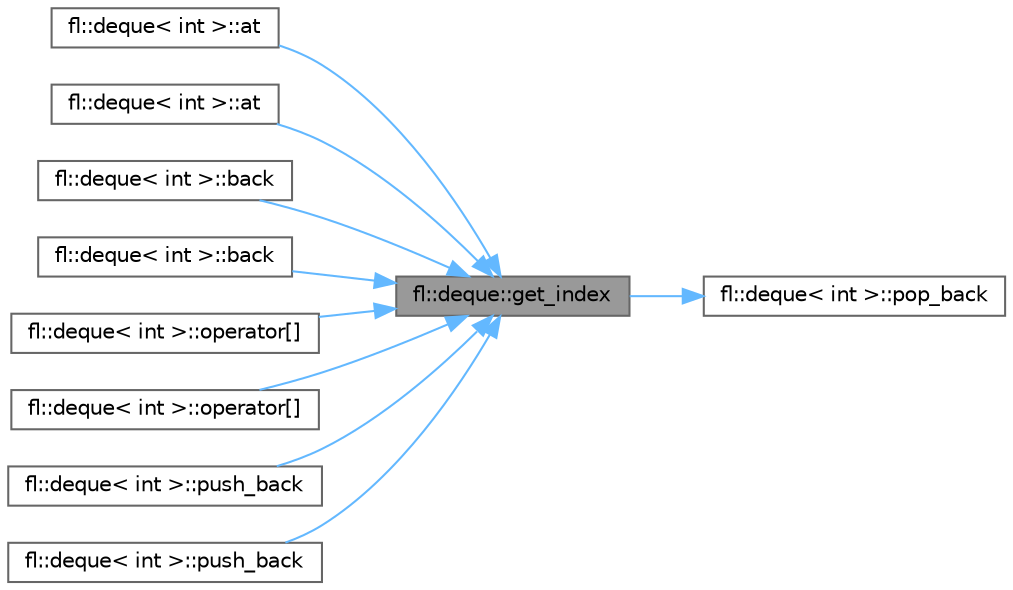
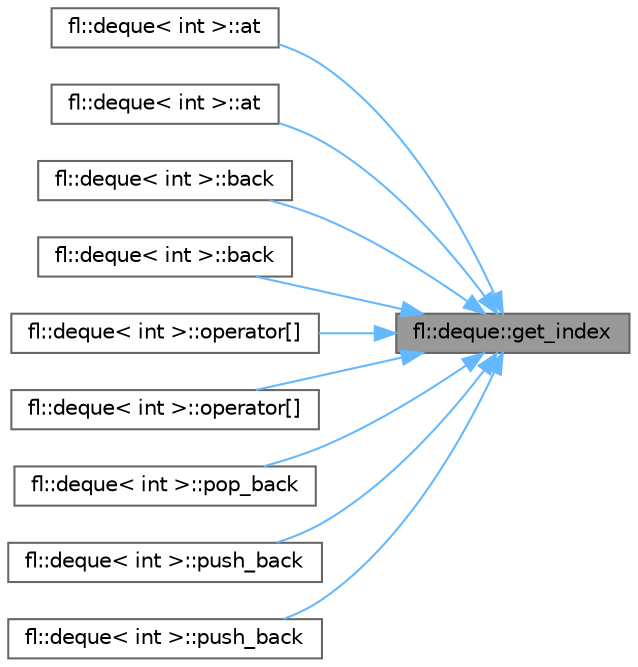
(656, 296) -> (369, 425)
